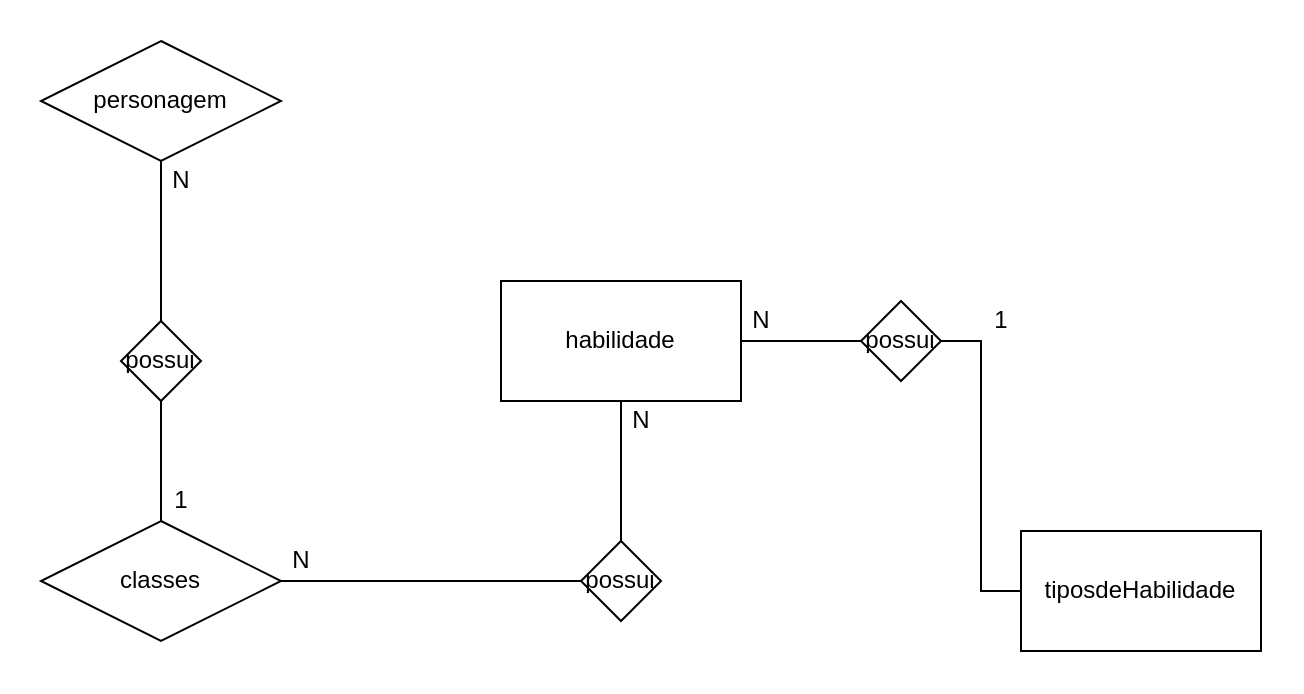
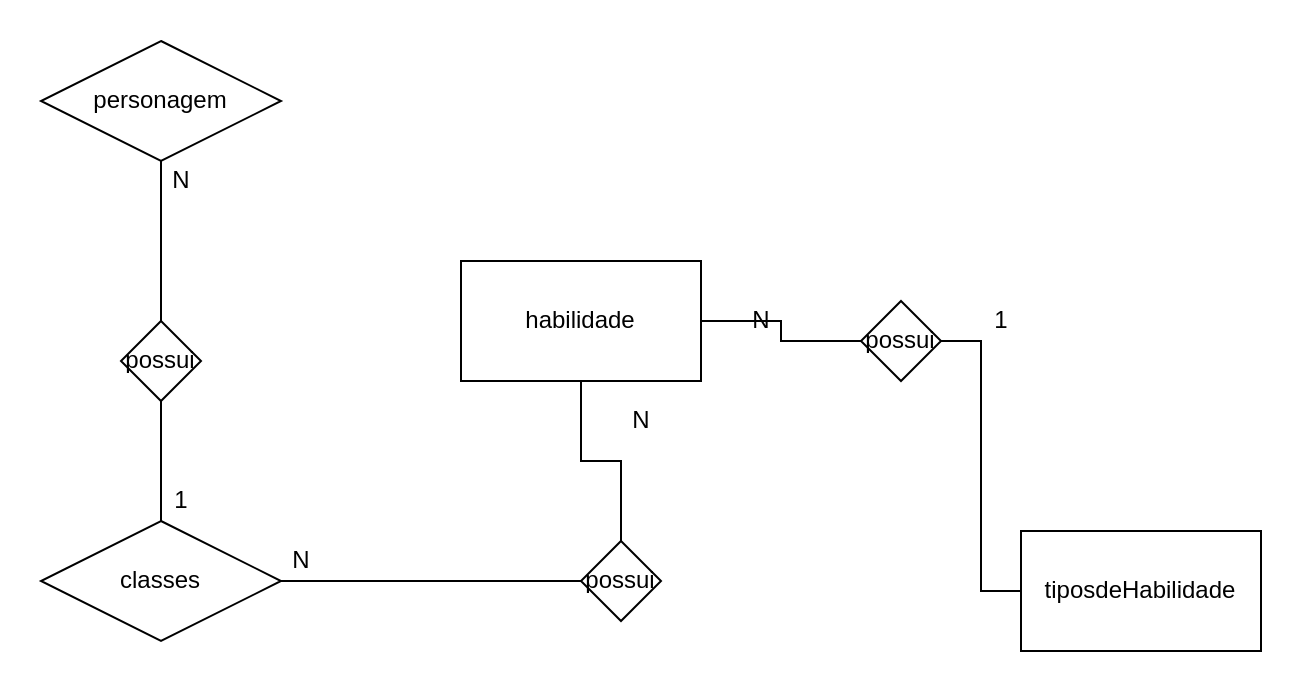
(621, 341) -> (581, 321)
